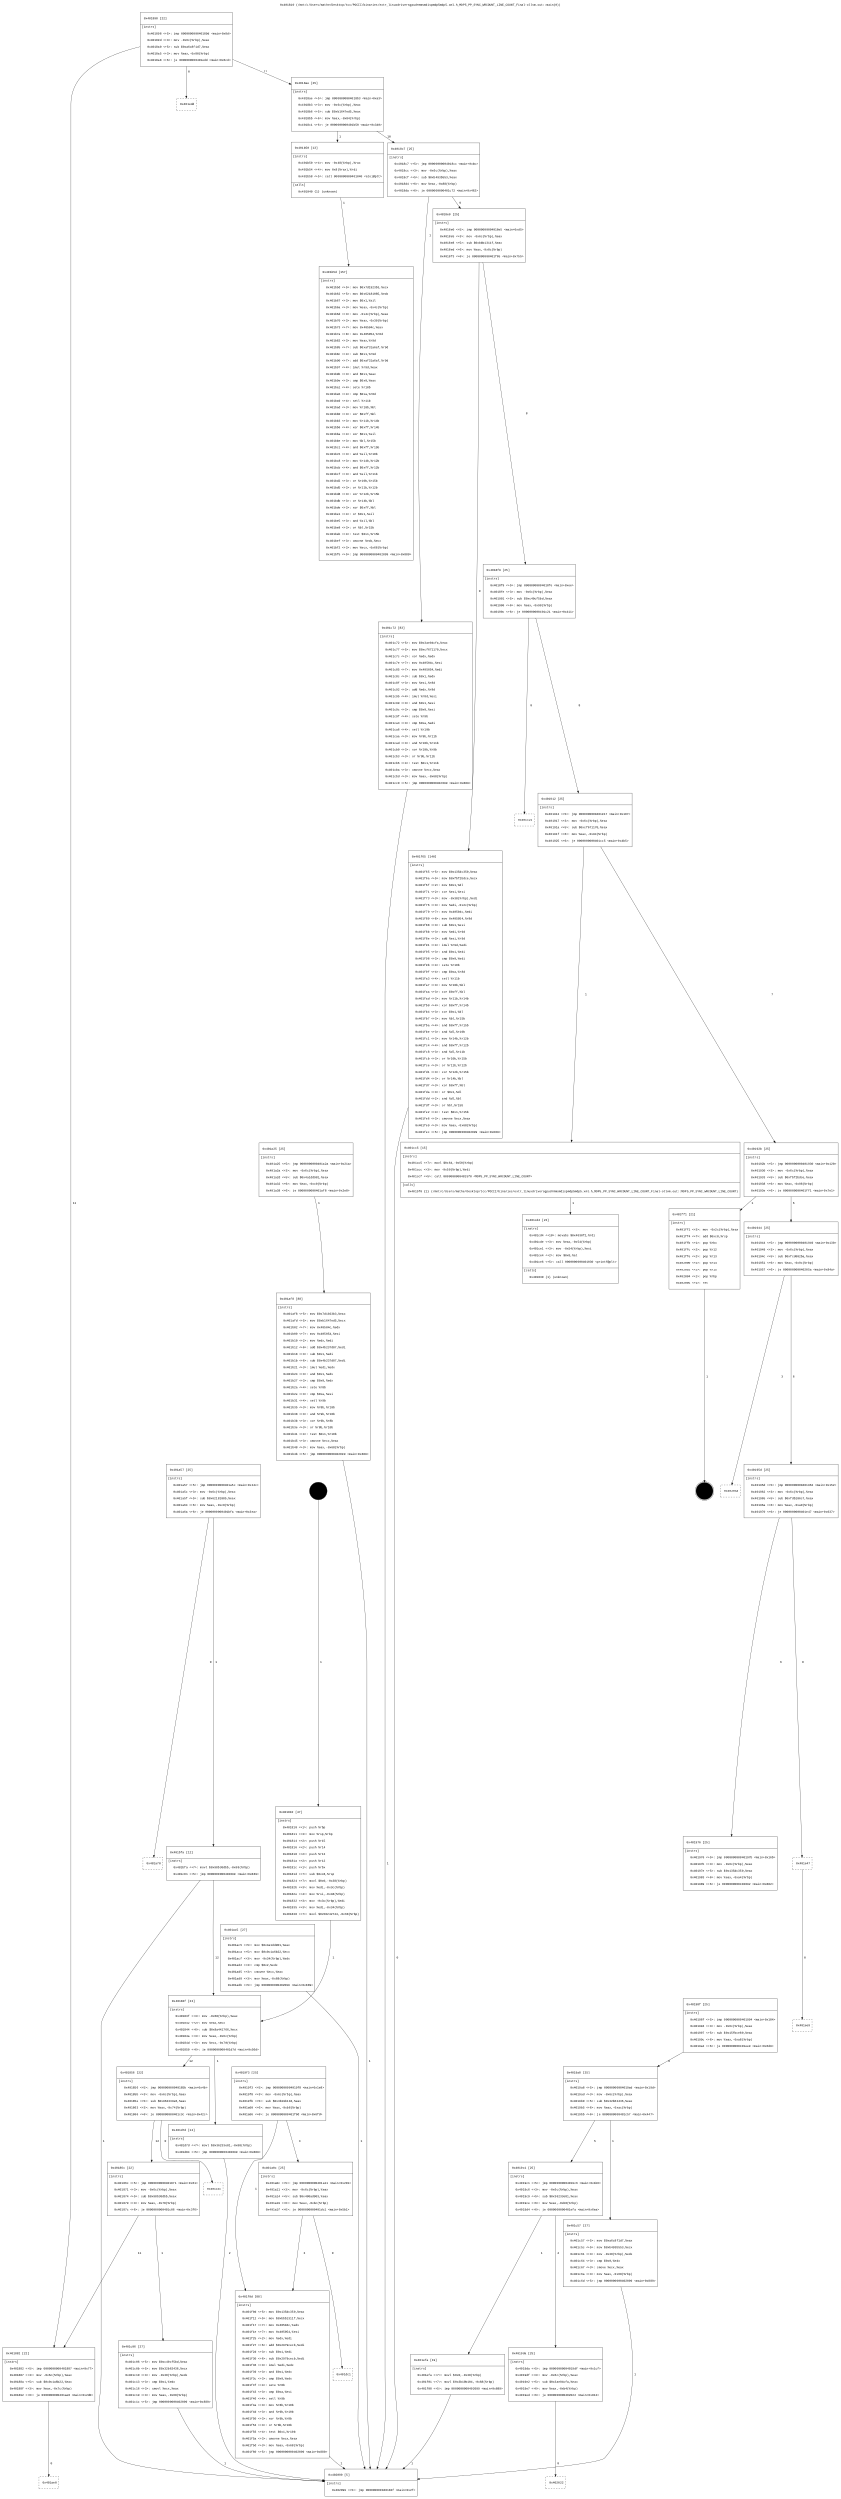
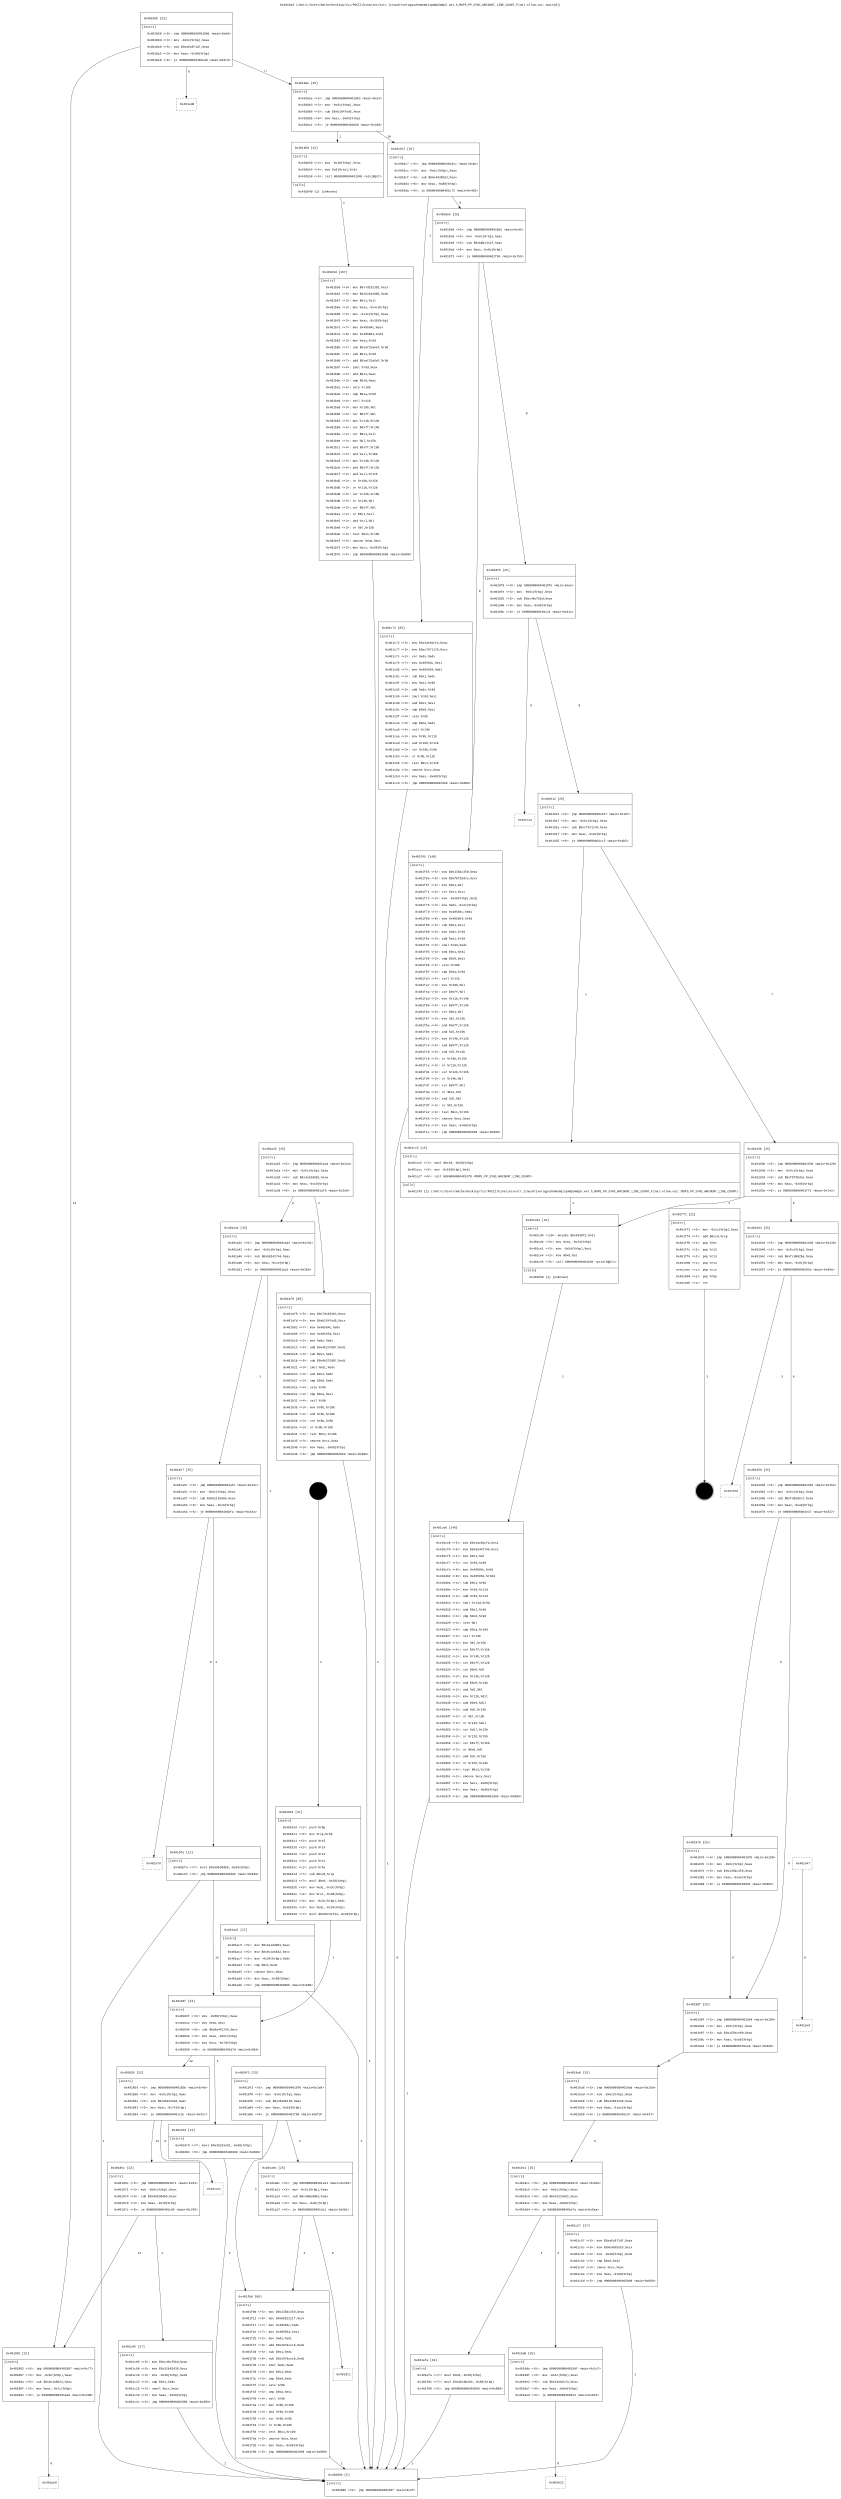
(749, 1203) -> (681, 1206)
none -> (268, 1249)
none -> (375, 1514)
none -> (476, 1662)
(797, 1687) -> (788, 1761)
none -> (730, 1943)
(610, 2169) -> none
